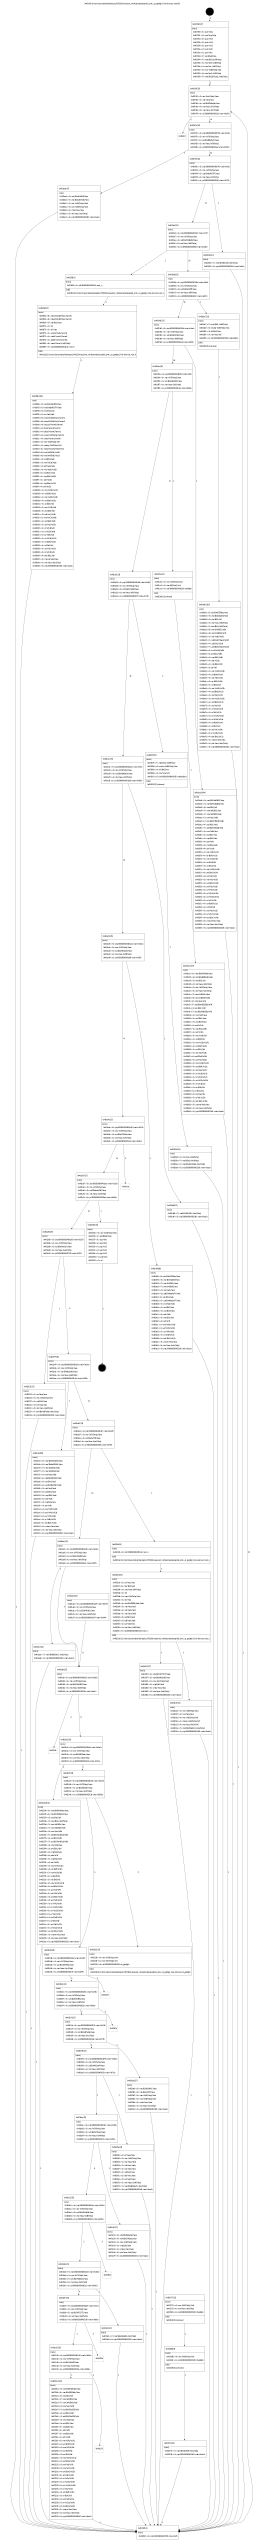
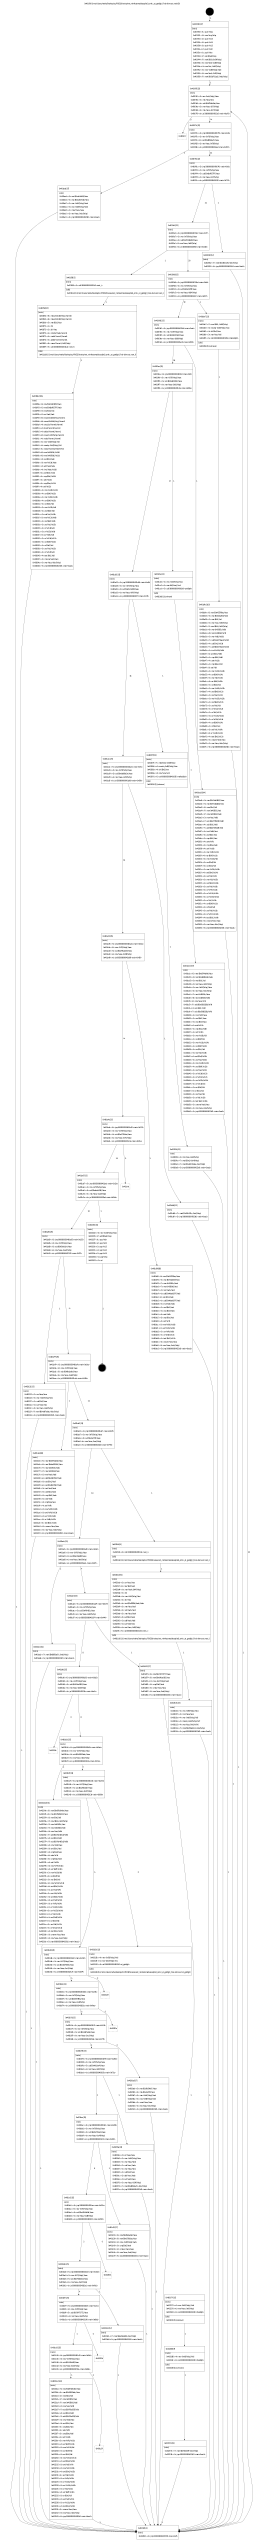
(58, 1622) -> (83, 1579)
(161, 1652) -> (114, 1646)
